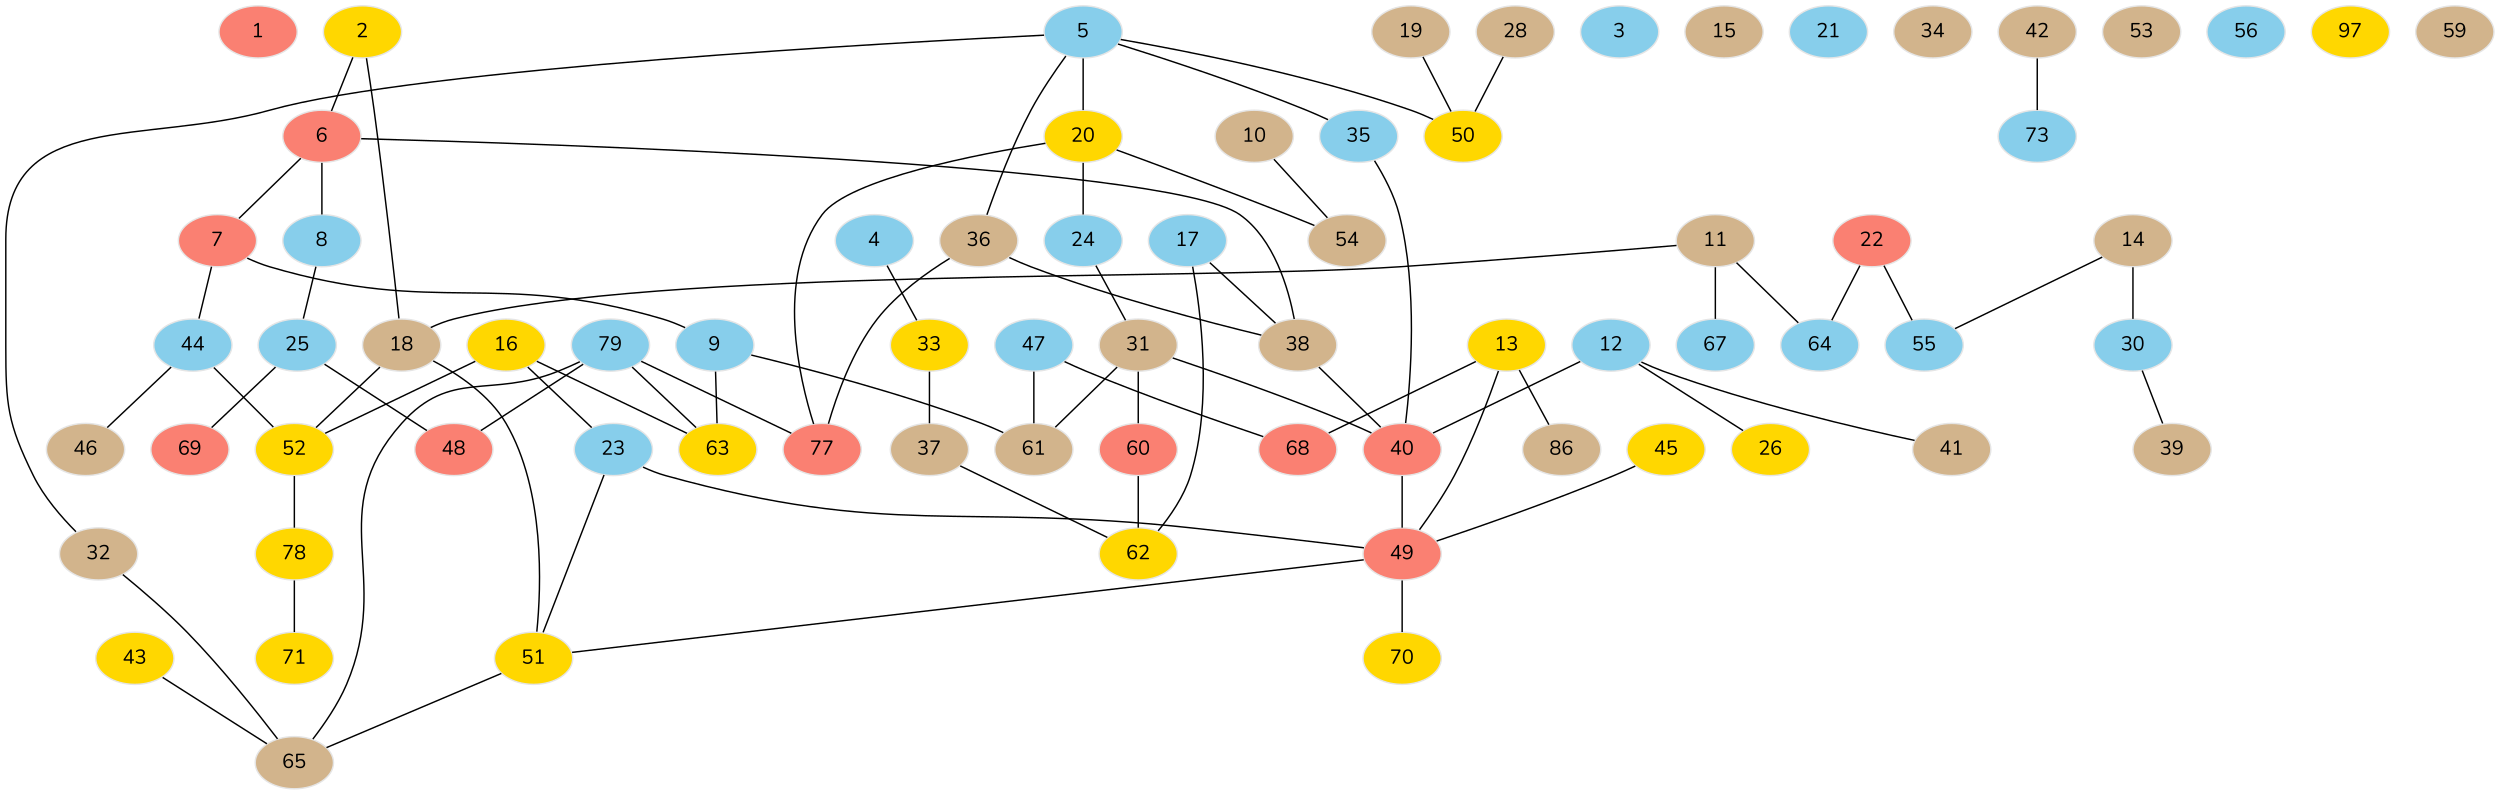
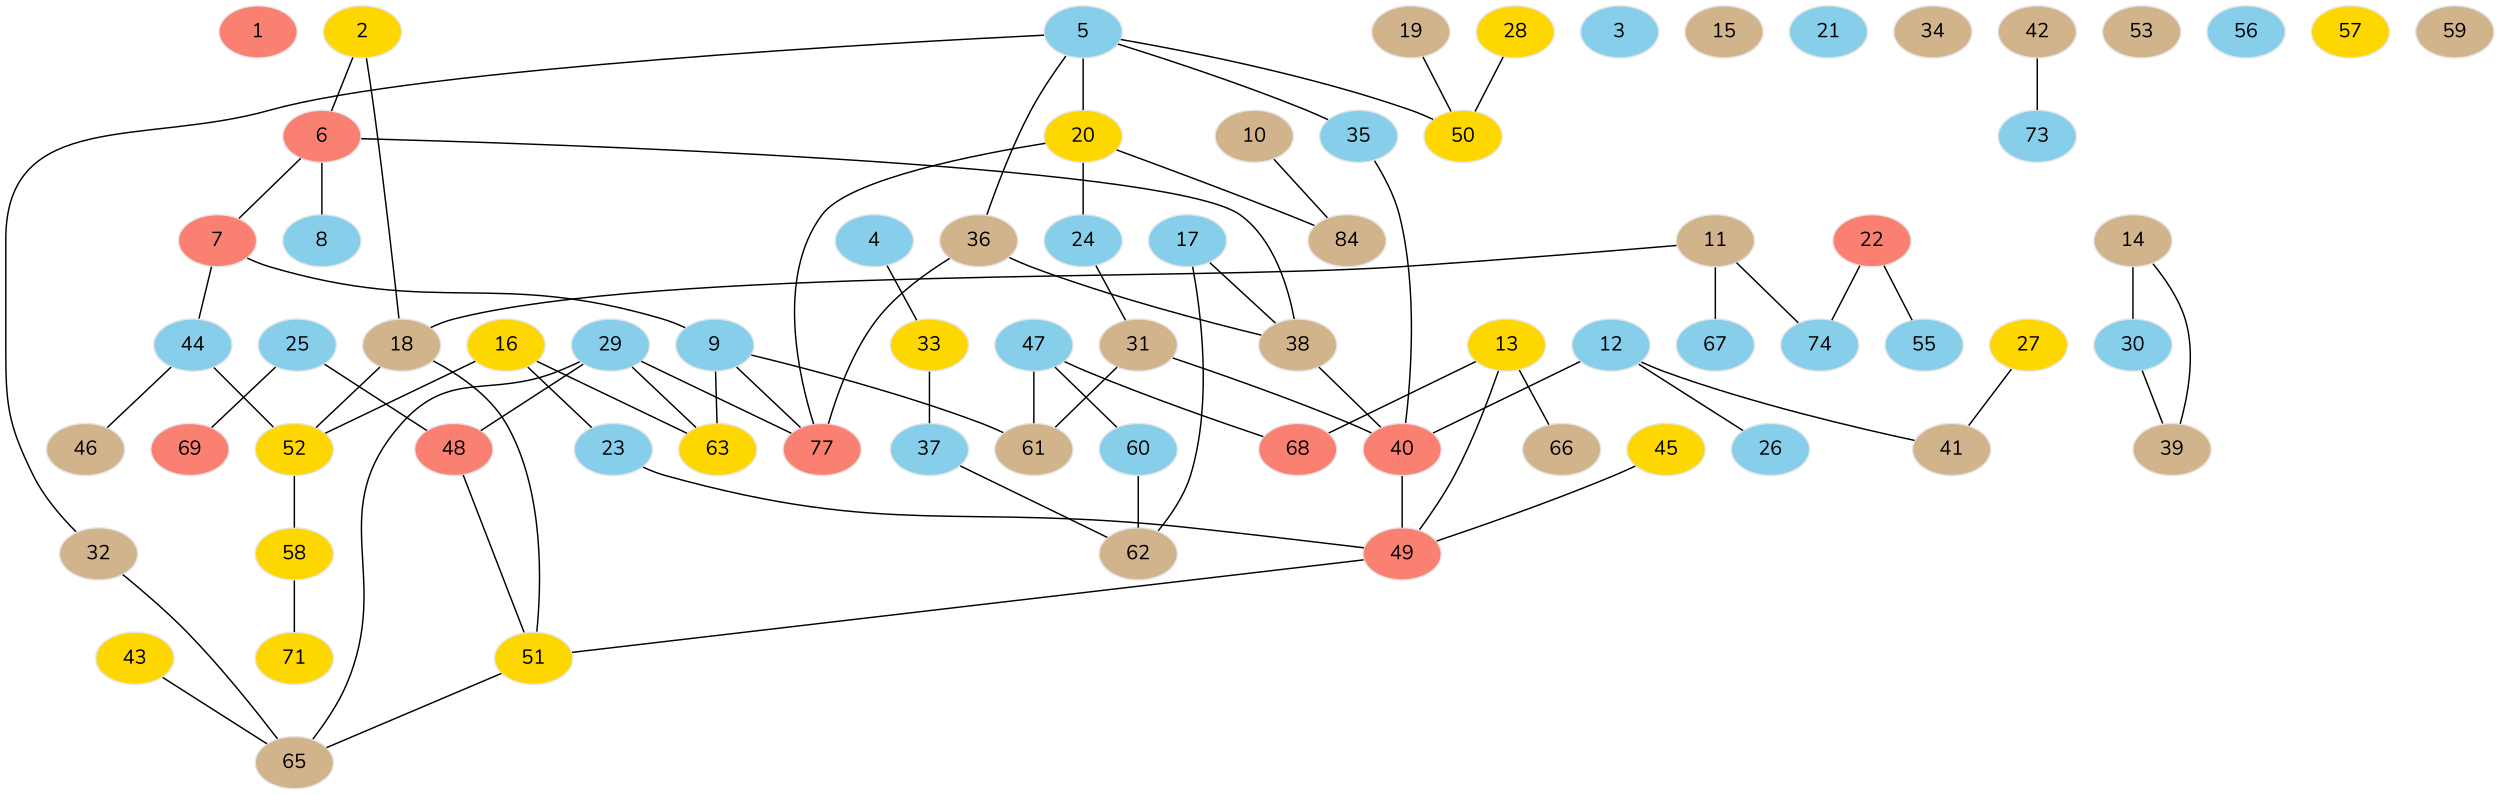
(1515, 32) -> (1515, 32)
(2350, 32) -> (2350, 32)
(1347, 241) -> (1347, 241)
(310, 293) -> none
(2029, 293) -> (2189, 340)
(610, 345) -> (610, 345)
(1820, 345) -> (1820, 345)
none -> (2029, 345)
none -> (769, 397)
(1138, 401) -> (1080, 391)
(929, 450) -> (929, 450)
(1138, 450) -> (1138, 450)
(1562, 450) -> (1562, 450)
(1770, 450) -> (1770, 450)
(294, 554) -> (294, 554)
(574, 554) -> (494, 554)
(1138, 554) -> (1138, 554)
(1402, 658) -> none
